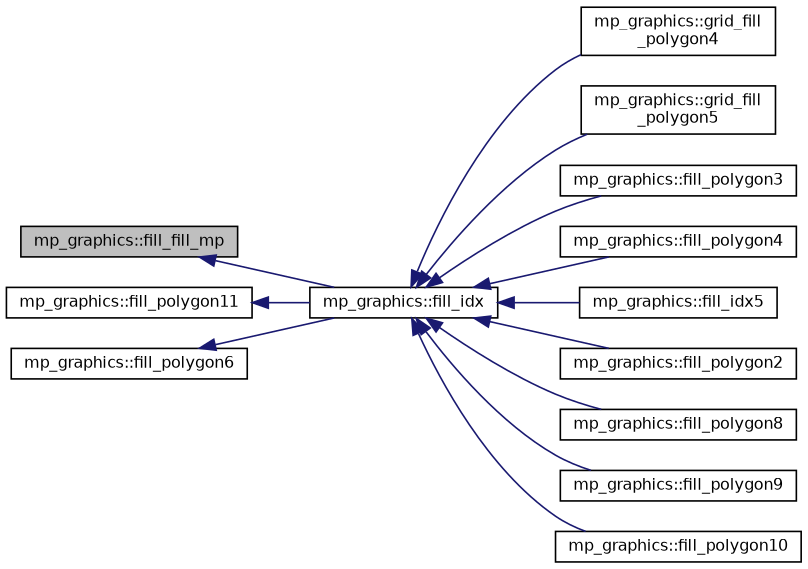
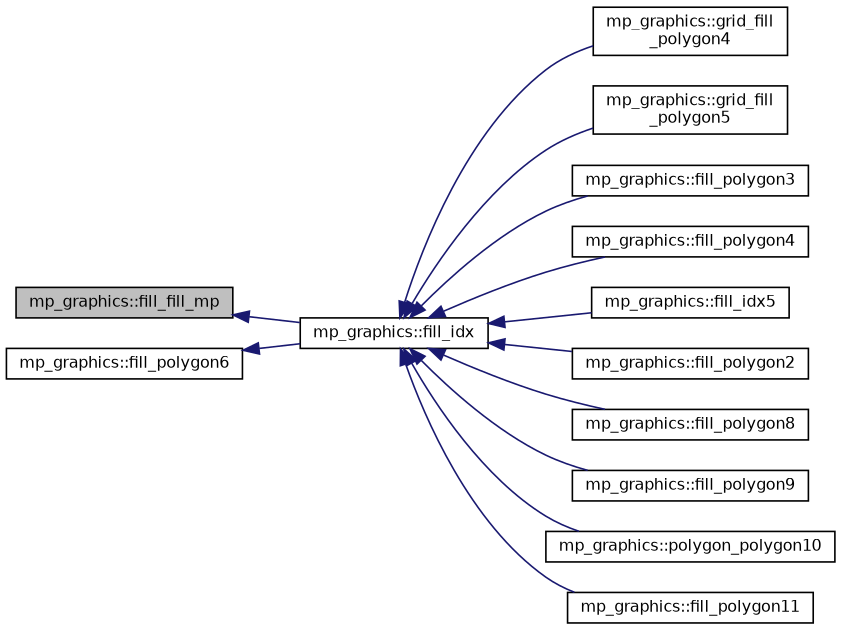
(289, 303) -> (470, 495)
(678, 547) -> (690, 547)
